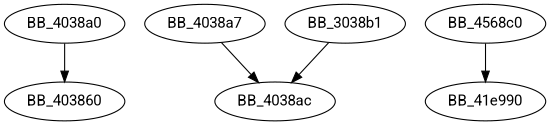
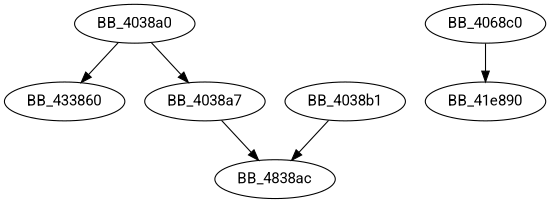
(345, 24) -> (345, 101)
(486, 24) -> (486, 24)
none -> (166, 59)
(65, 101) -> (65, 101)
(275, 101) -> (275, 179)
(486, 101) -> (486, 101)
